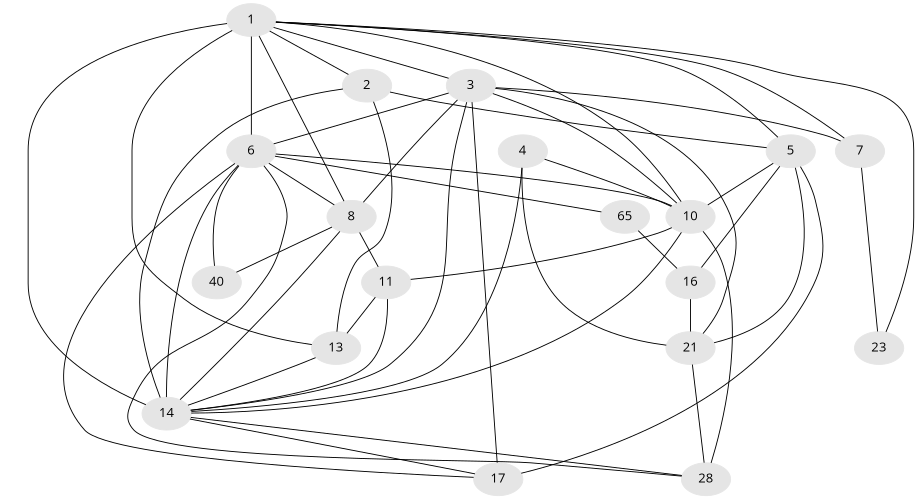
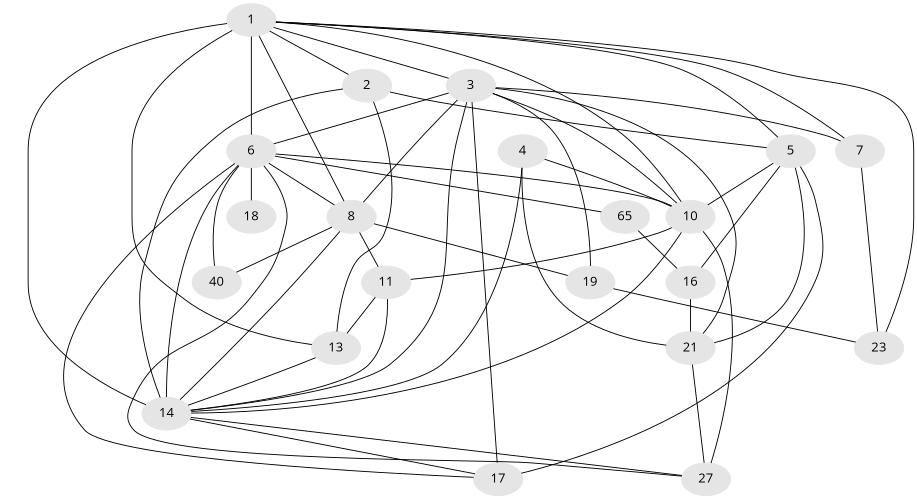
none -> (251, 217)
none -> (590, 282)
(706, 479) -> (706, 479)
